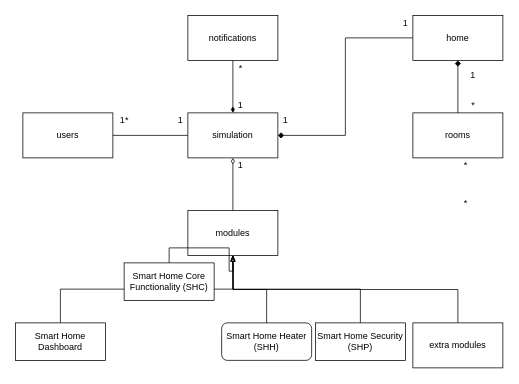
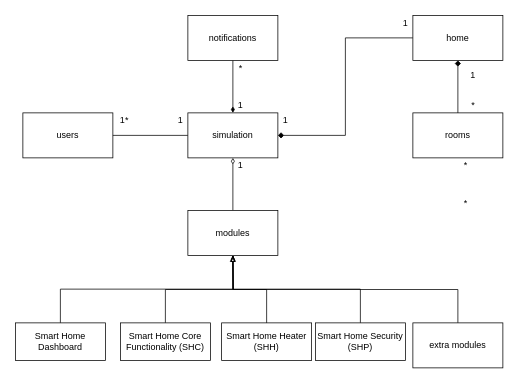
(169, 282) -> (165, 342)
(142, 289) -> (142, 289)
(267, 342) -> (267, 342)
